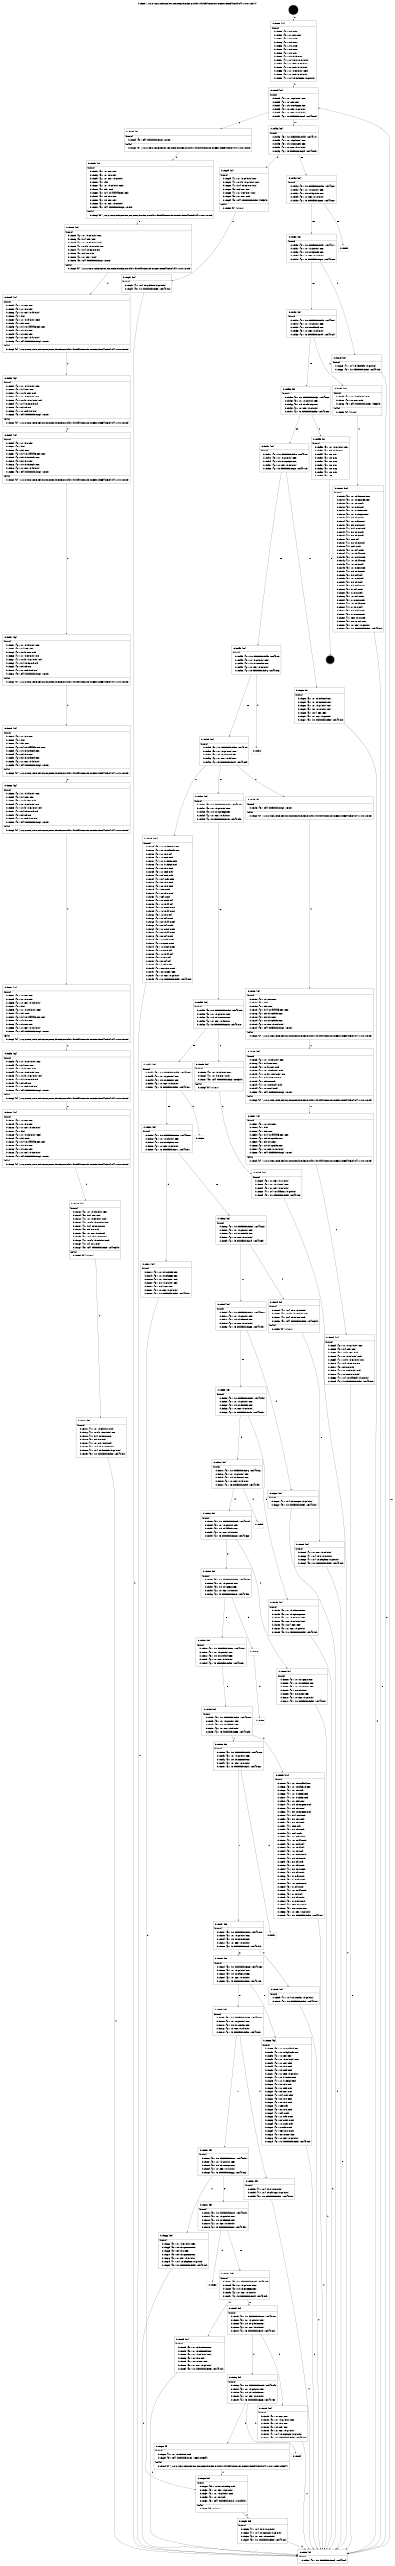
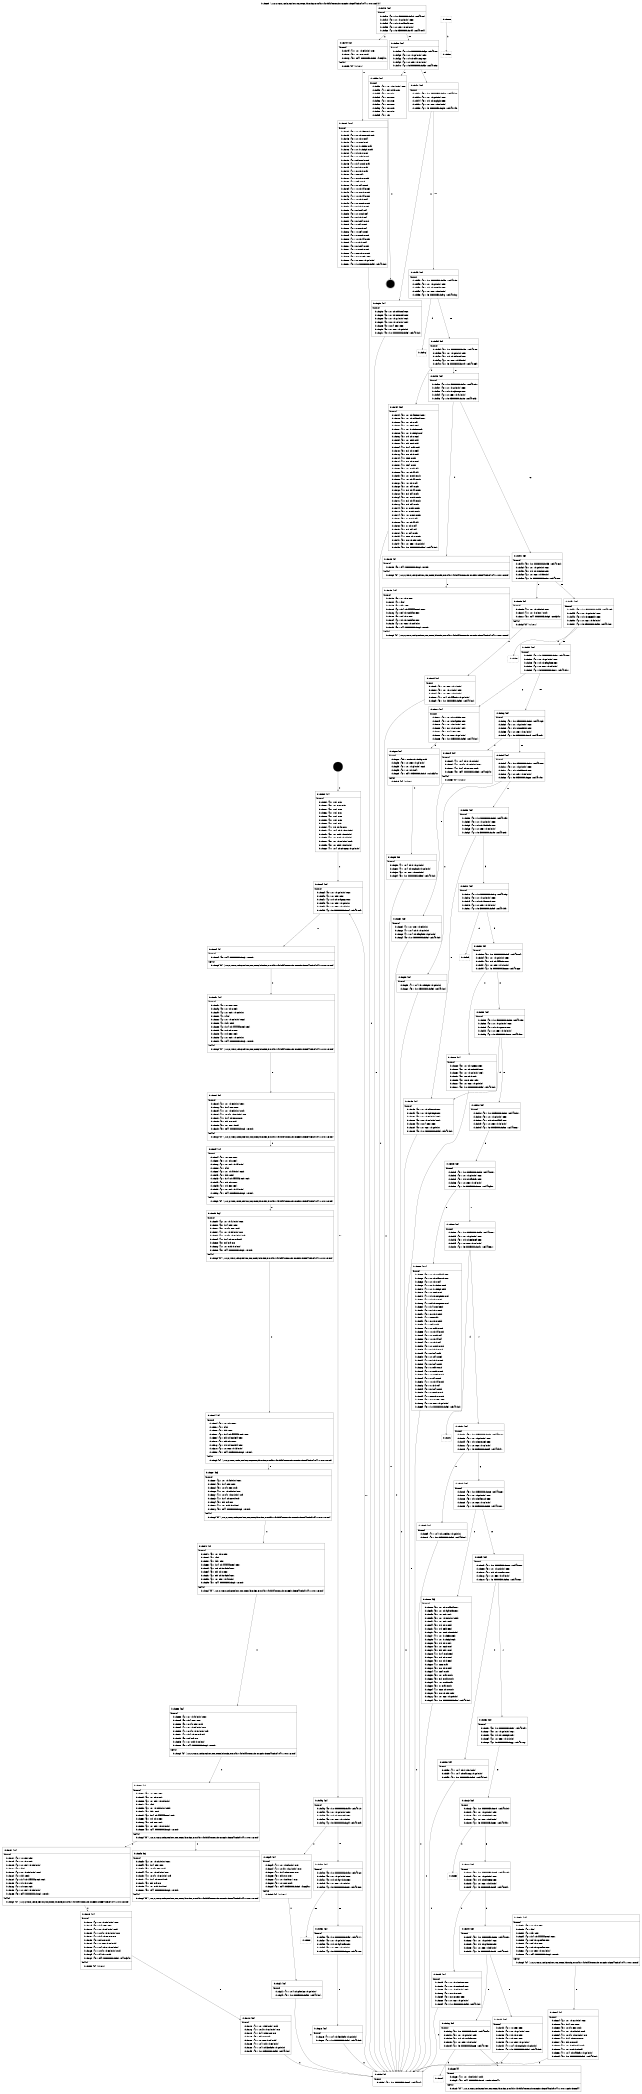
(311, 285) -> none
(259, 783) -> (450, 478)
(310, 1076) -> none
(66, 1105) -> (132, 1844)
(242, 1623) -> (497, 1086)
(184, 2251) -> none
(222, 2472) -> none
